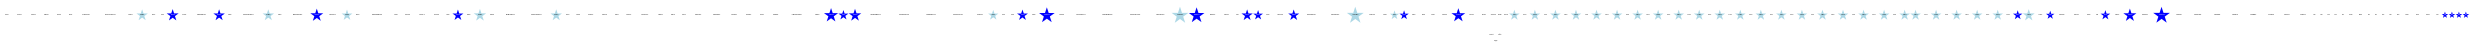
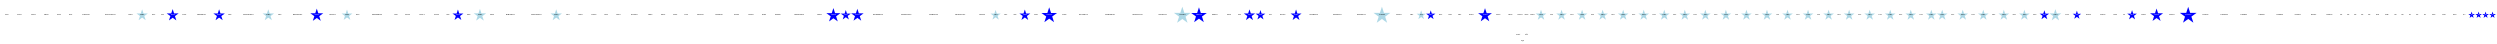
(567, 15) -> none
none -> (650, 15)
none -> (1361, 15)
